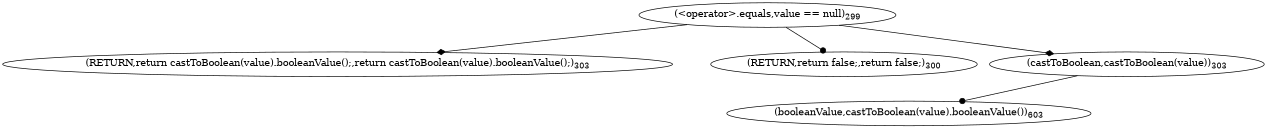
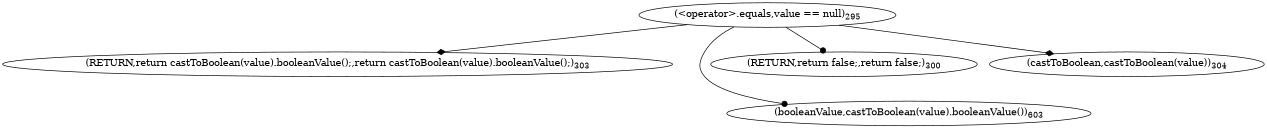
(853, 14) -> (853, 14)
(1219, 63) -> (1219, 63)
(1021, 88) -> (711, 82)
